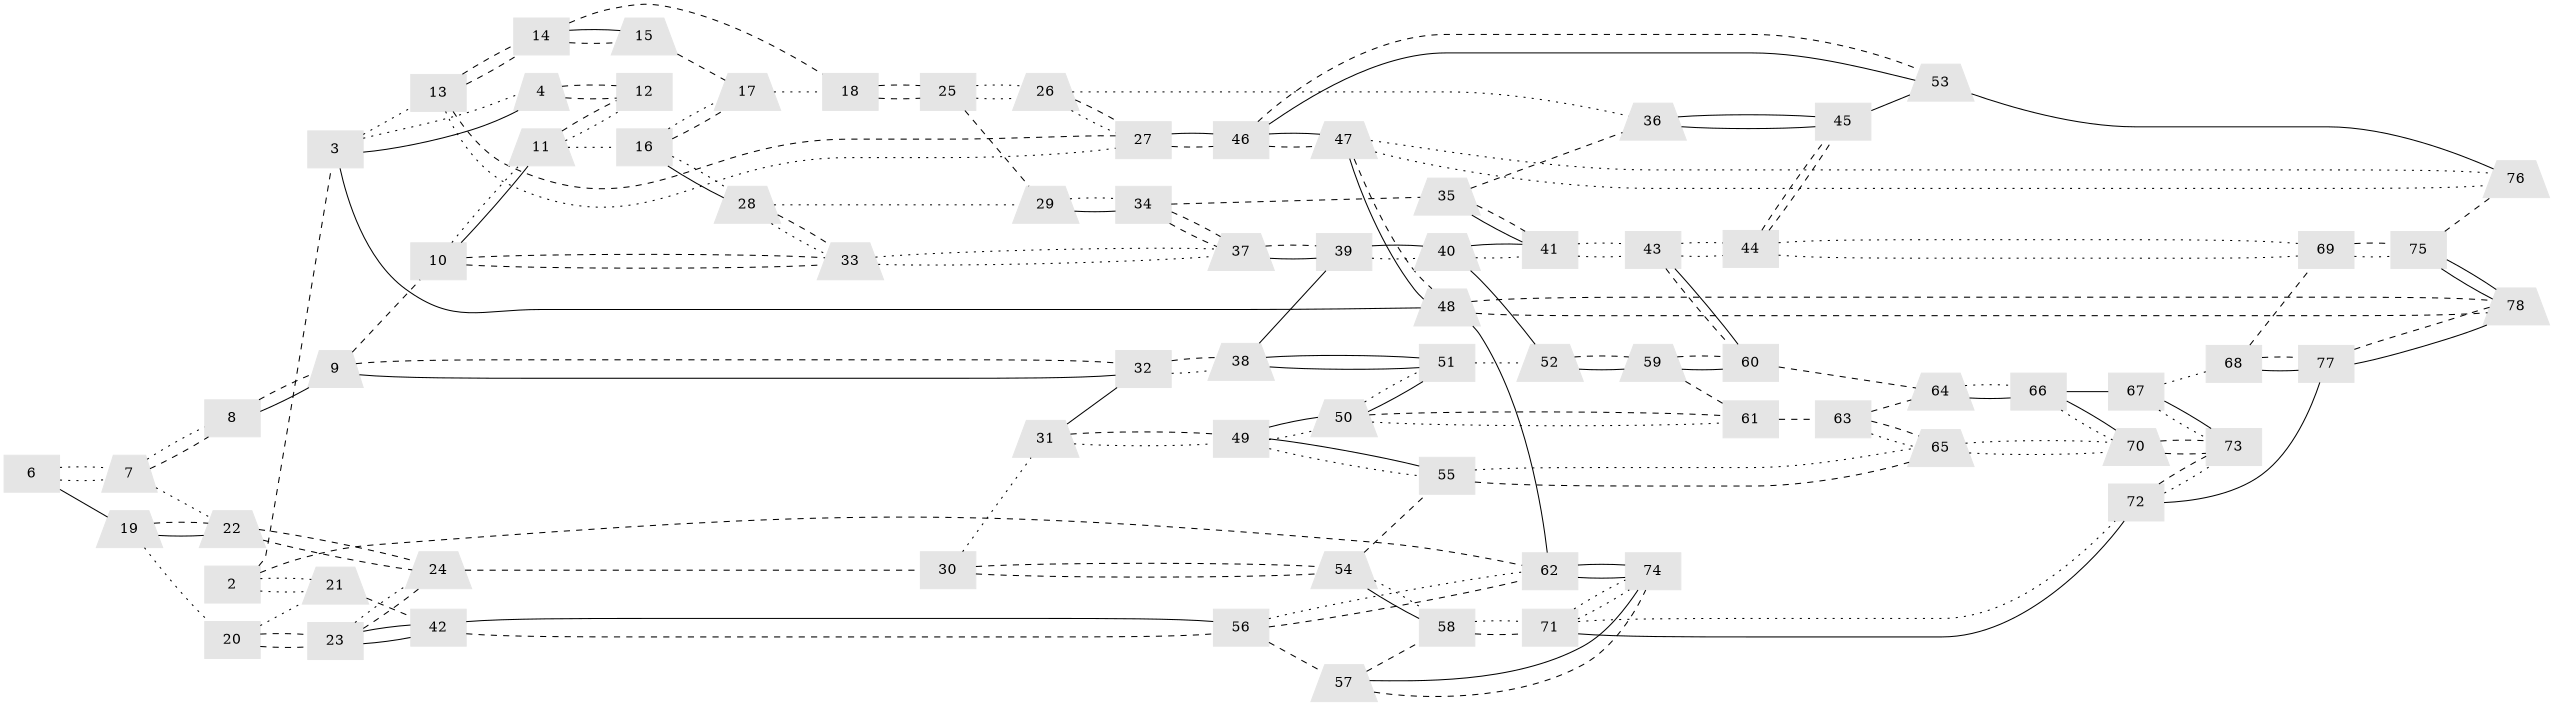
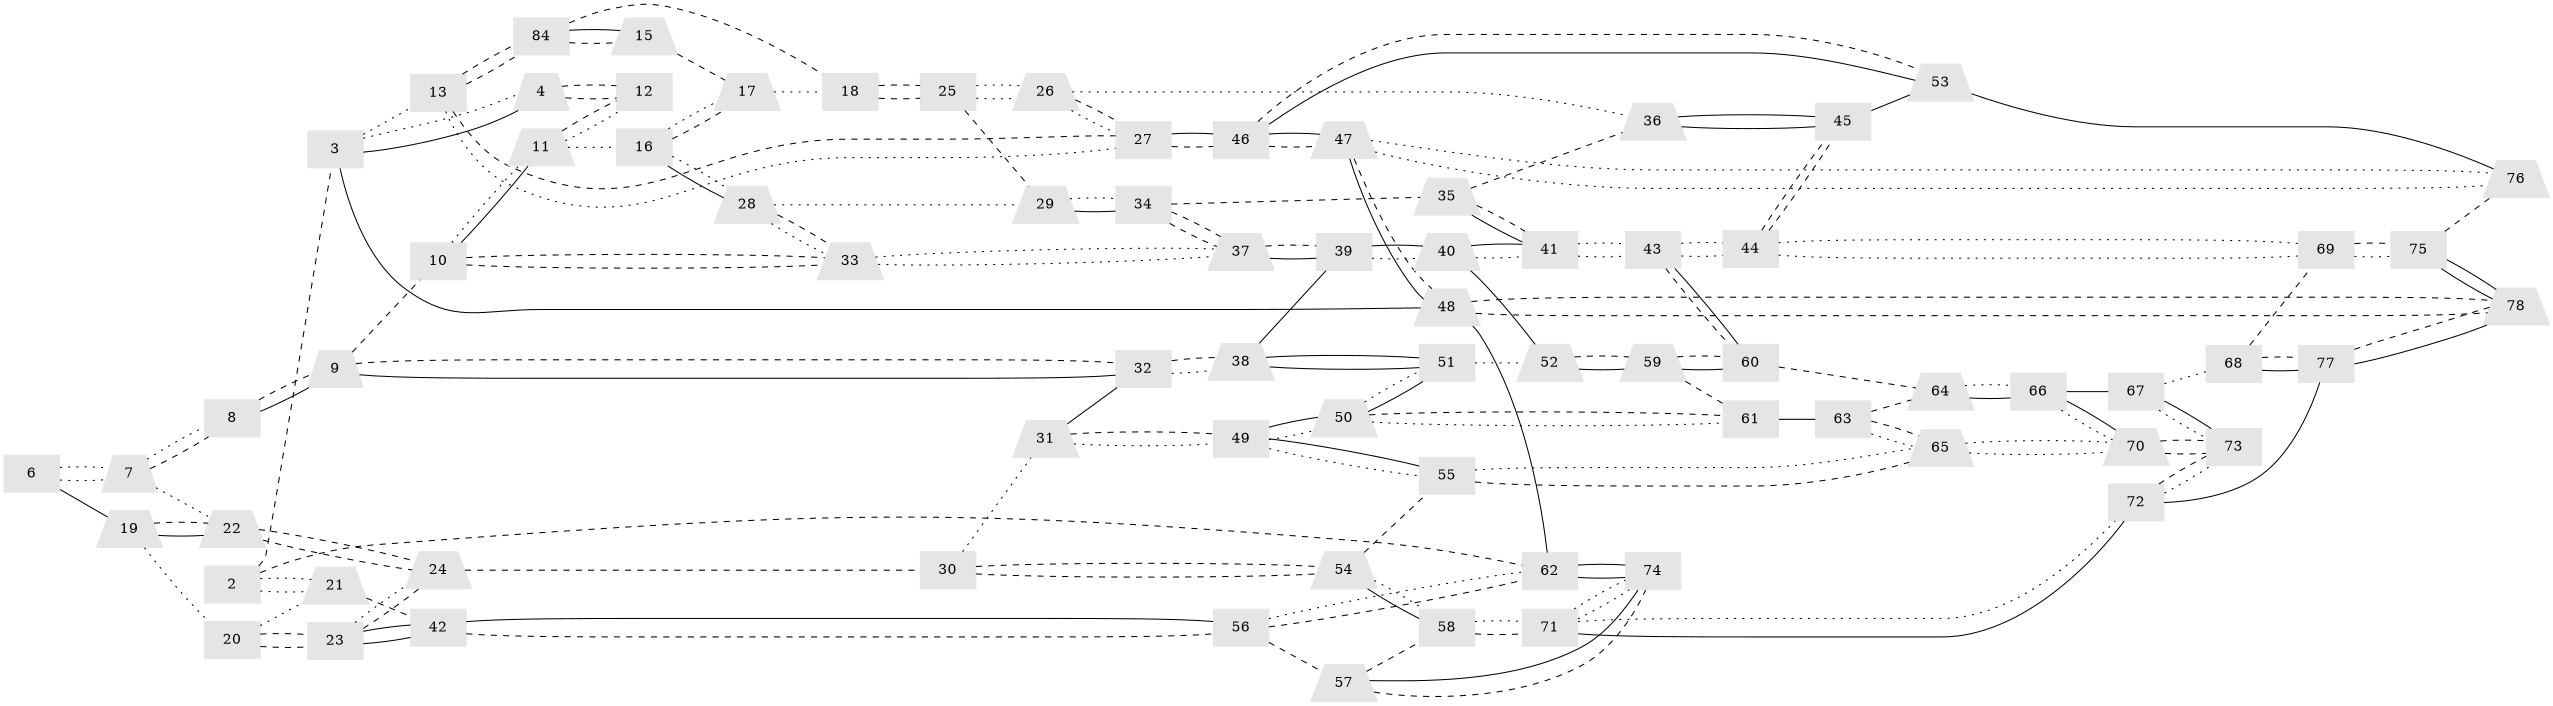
(541, 36) -> (541, 36)
(1797, 419) -> (1797, 419)
